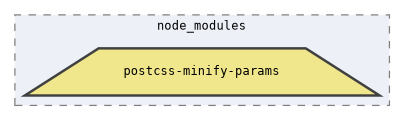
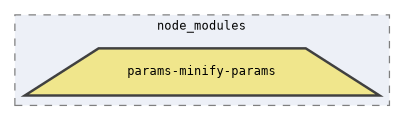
(202, 72) -> (202, 72)
